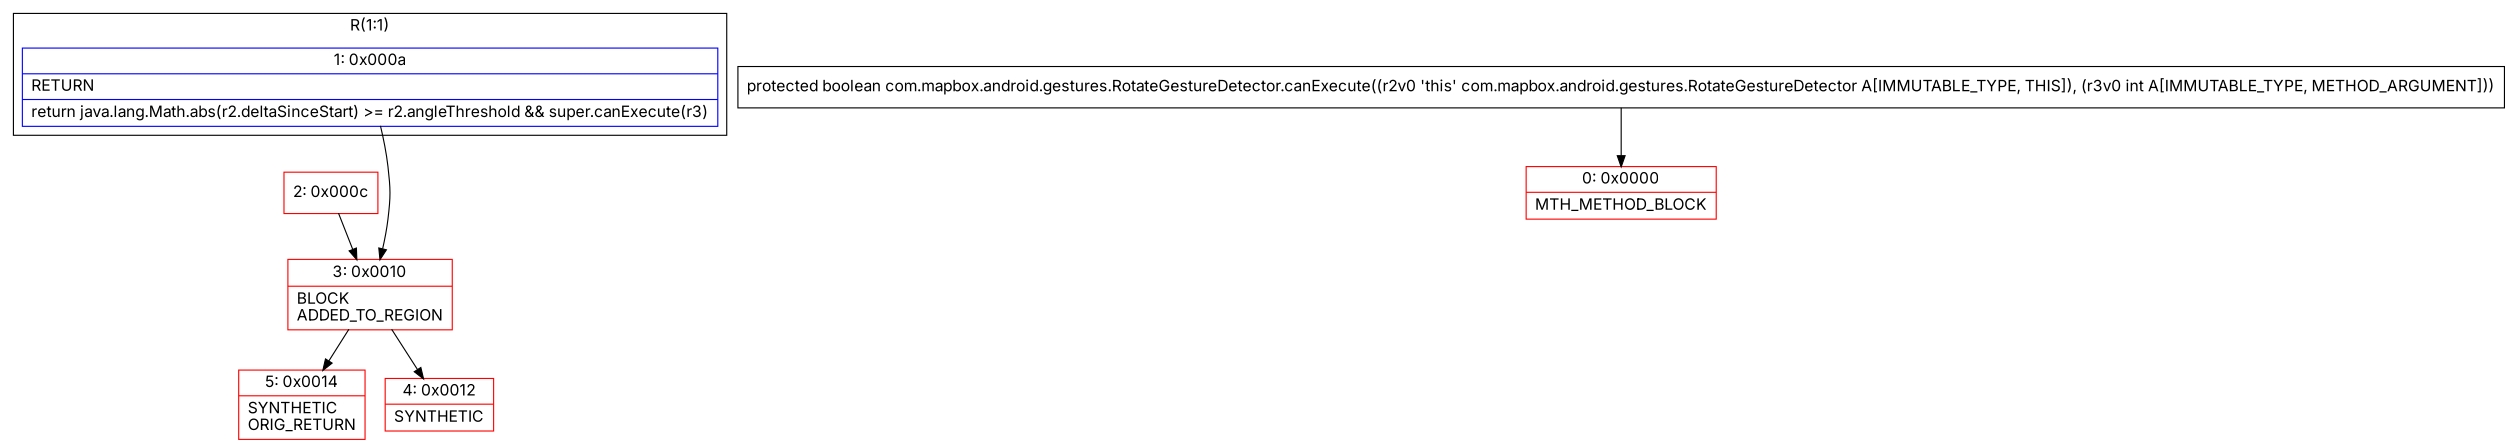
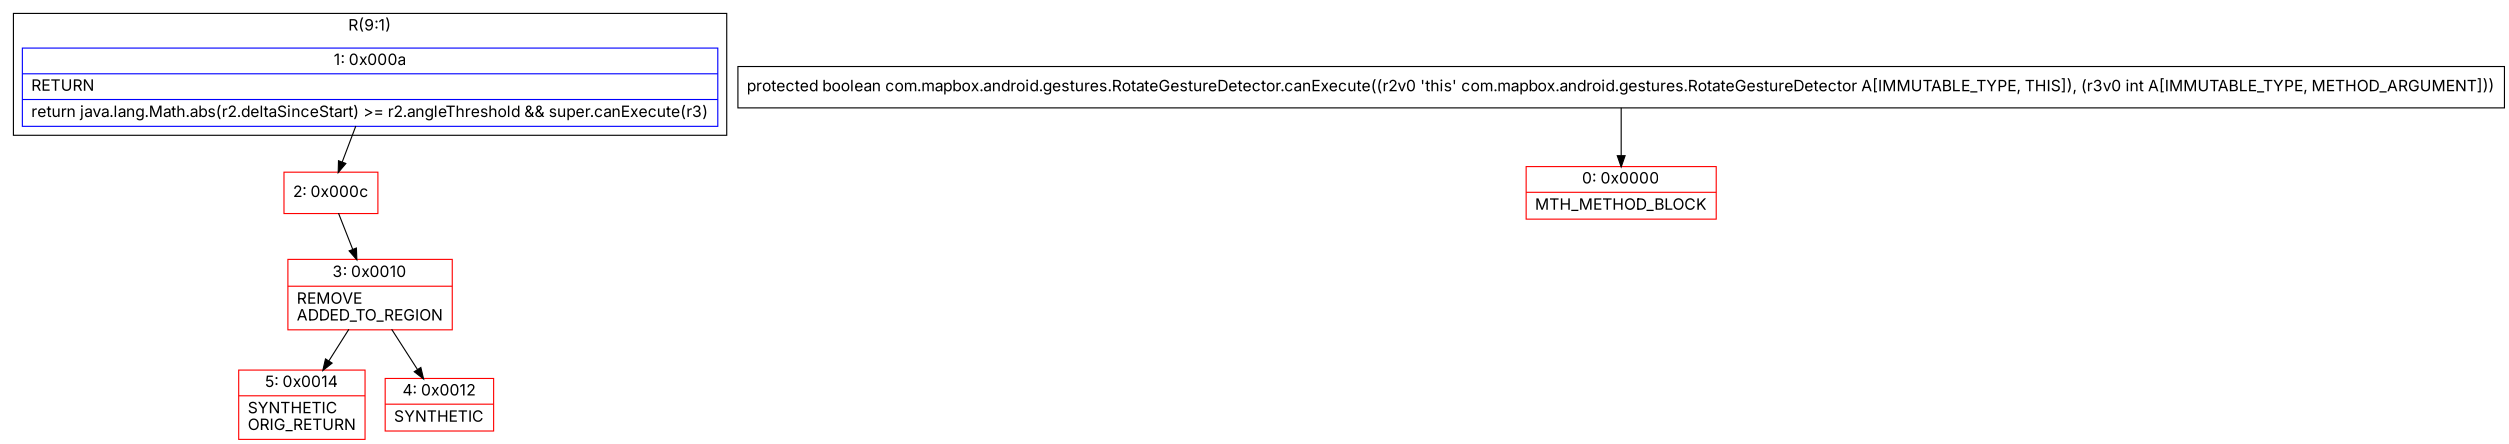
(370, 26) -> (370, 26)
(390, 187) -> (349, 144)
(324, 299) -> (330, 299)
